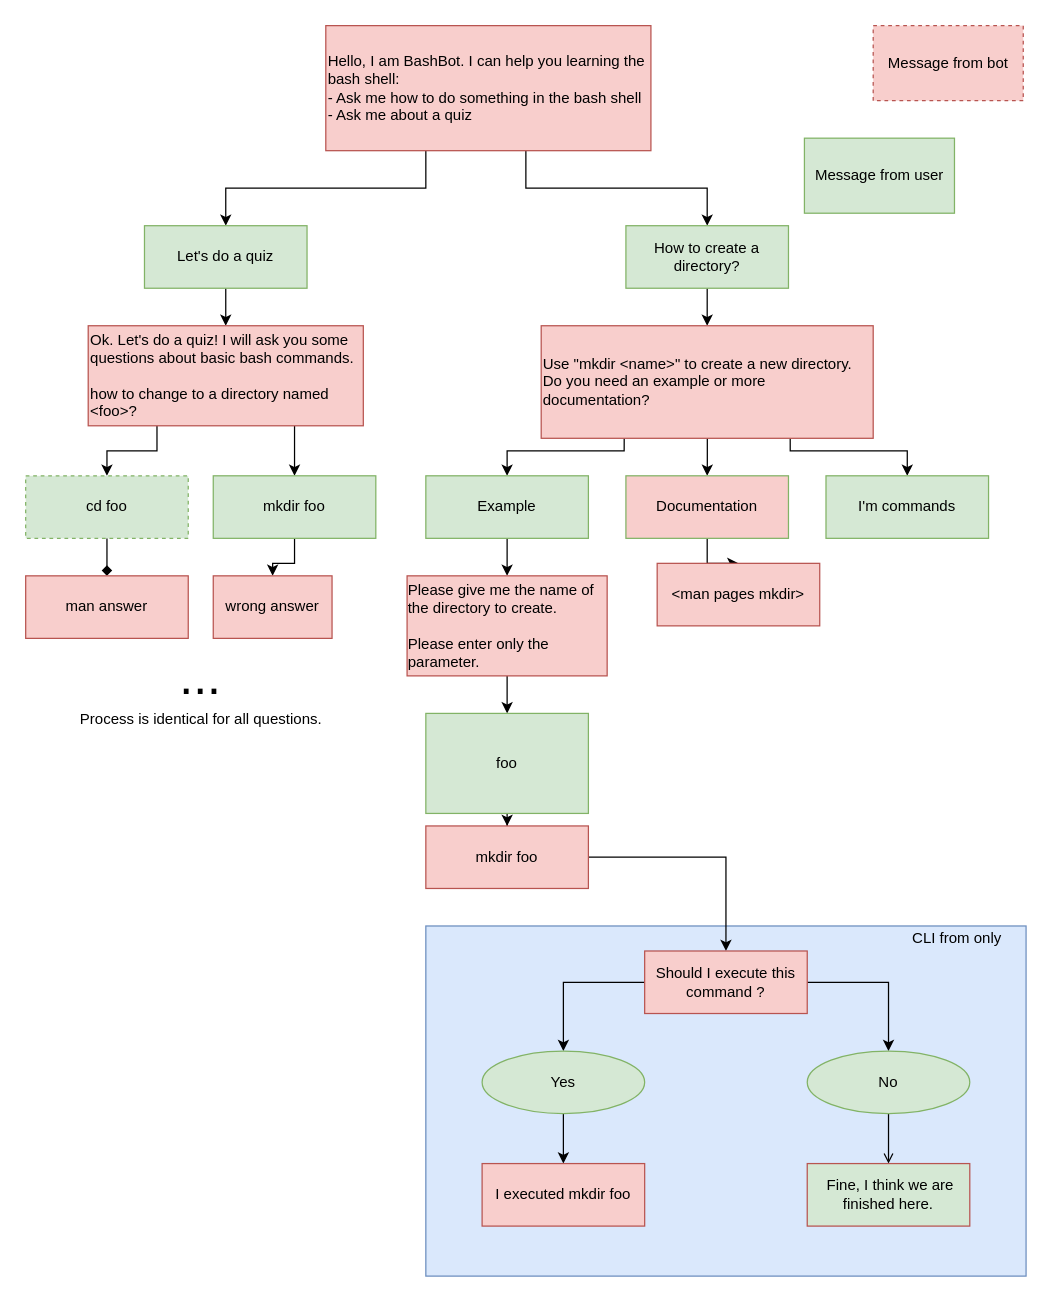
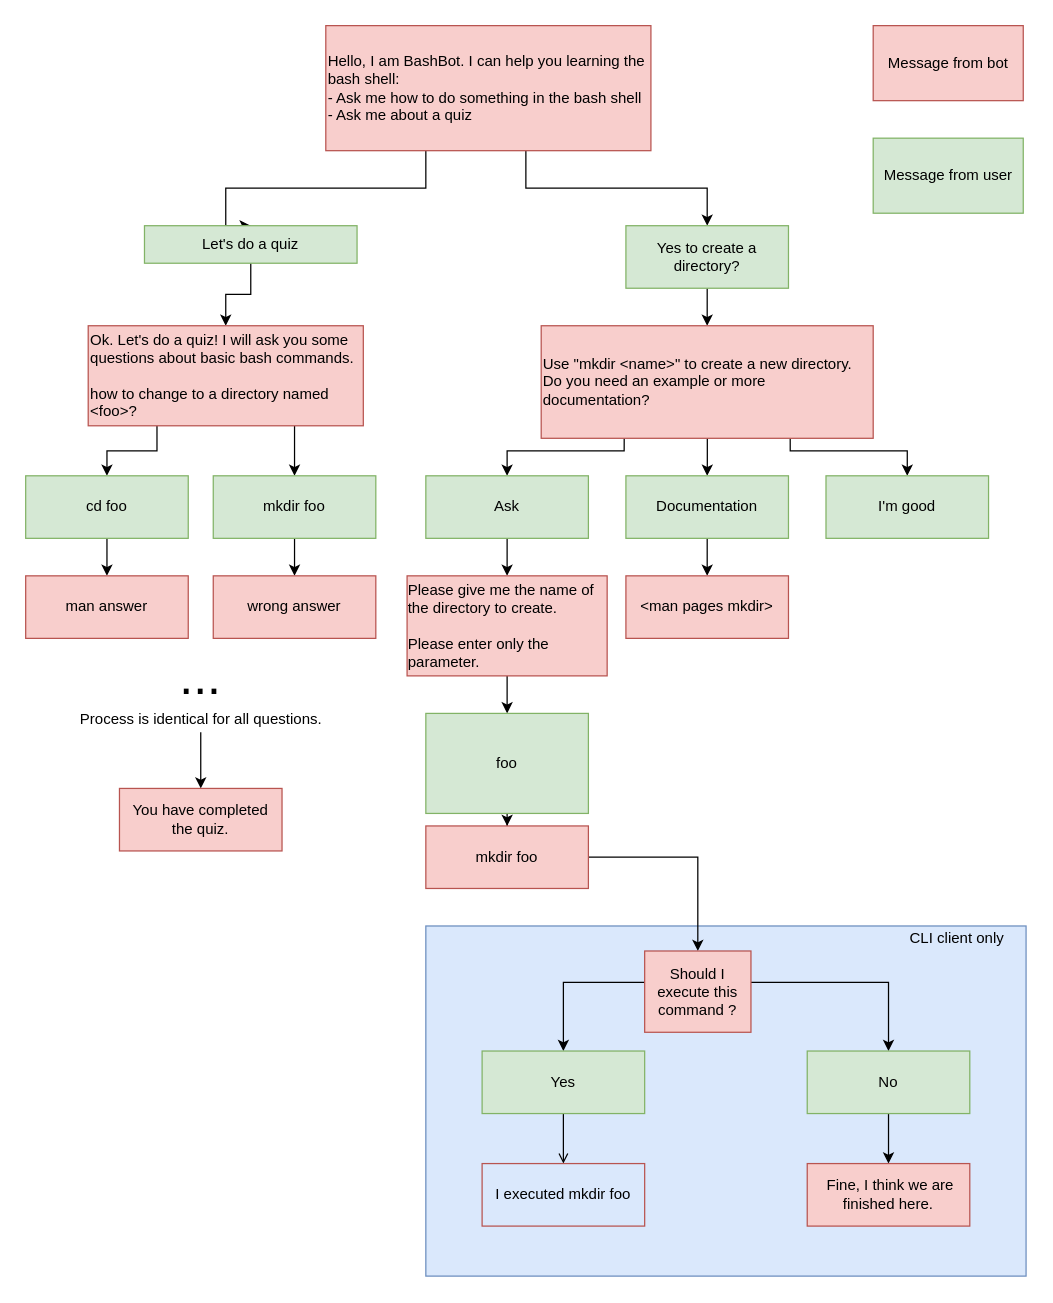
(948, 63) -> (948, 63)
(879, 176) -> (948, 176)
(226, 257) -> (251, 244)
(707, 257) -> (707, 257)
(107, 507) -> (107, 507)
(507, 507) -> (507, 507)
(707, 507) -> (707, 507)
(907, 507) -> (907, 507)
(107, 565) -> (107, 566)
(738, 594) -> (707, 607)
(273, 607) -> (294, 607)
none -> (201, 756)
none -> (201, 819)
(957, 938) -> (957, 938)
(726, 982) -> (698, 991)
(563, 1082) -> (563, 1082)
(888, 1082) -> (888, 1082)
(563, 1153) -> (563, 1156)
(888, 1156) -> (888, 1153)
(563, 1194) -> (563, 1194)
(888, 1194) -> (888, 1194)
